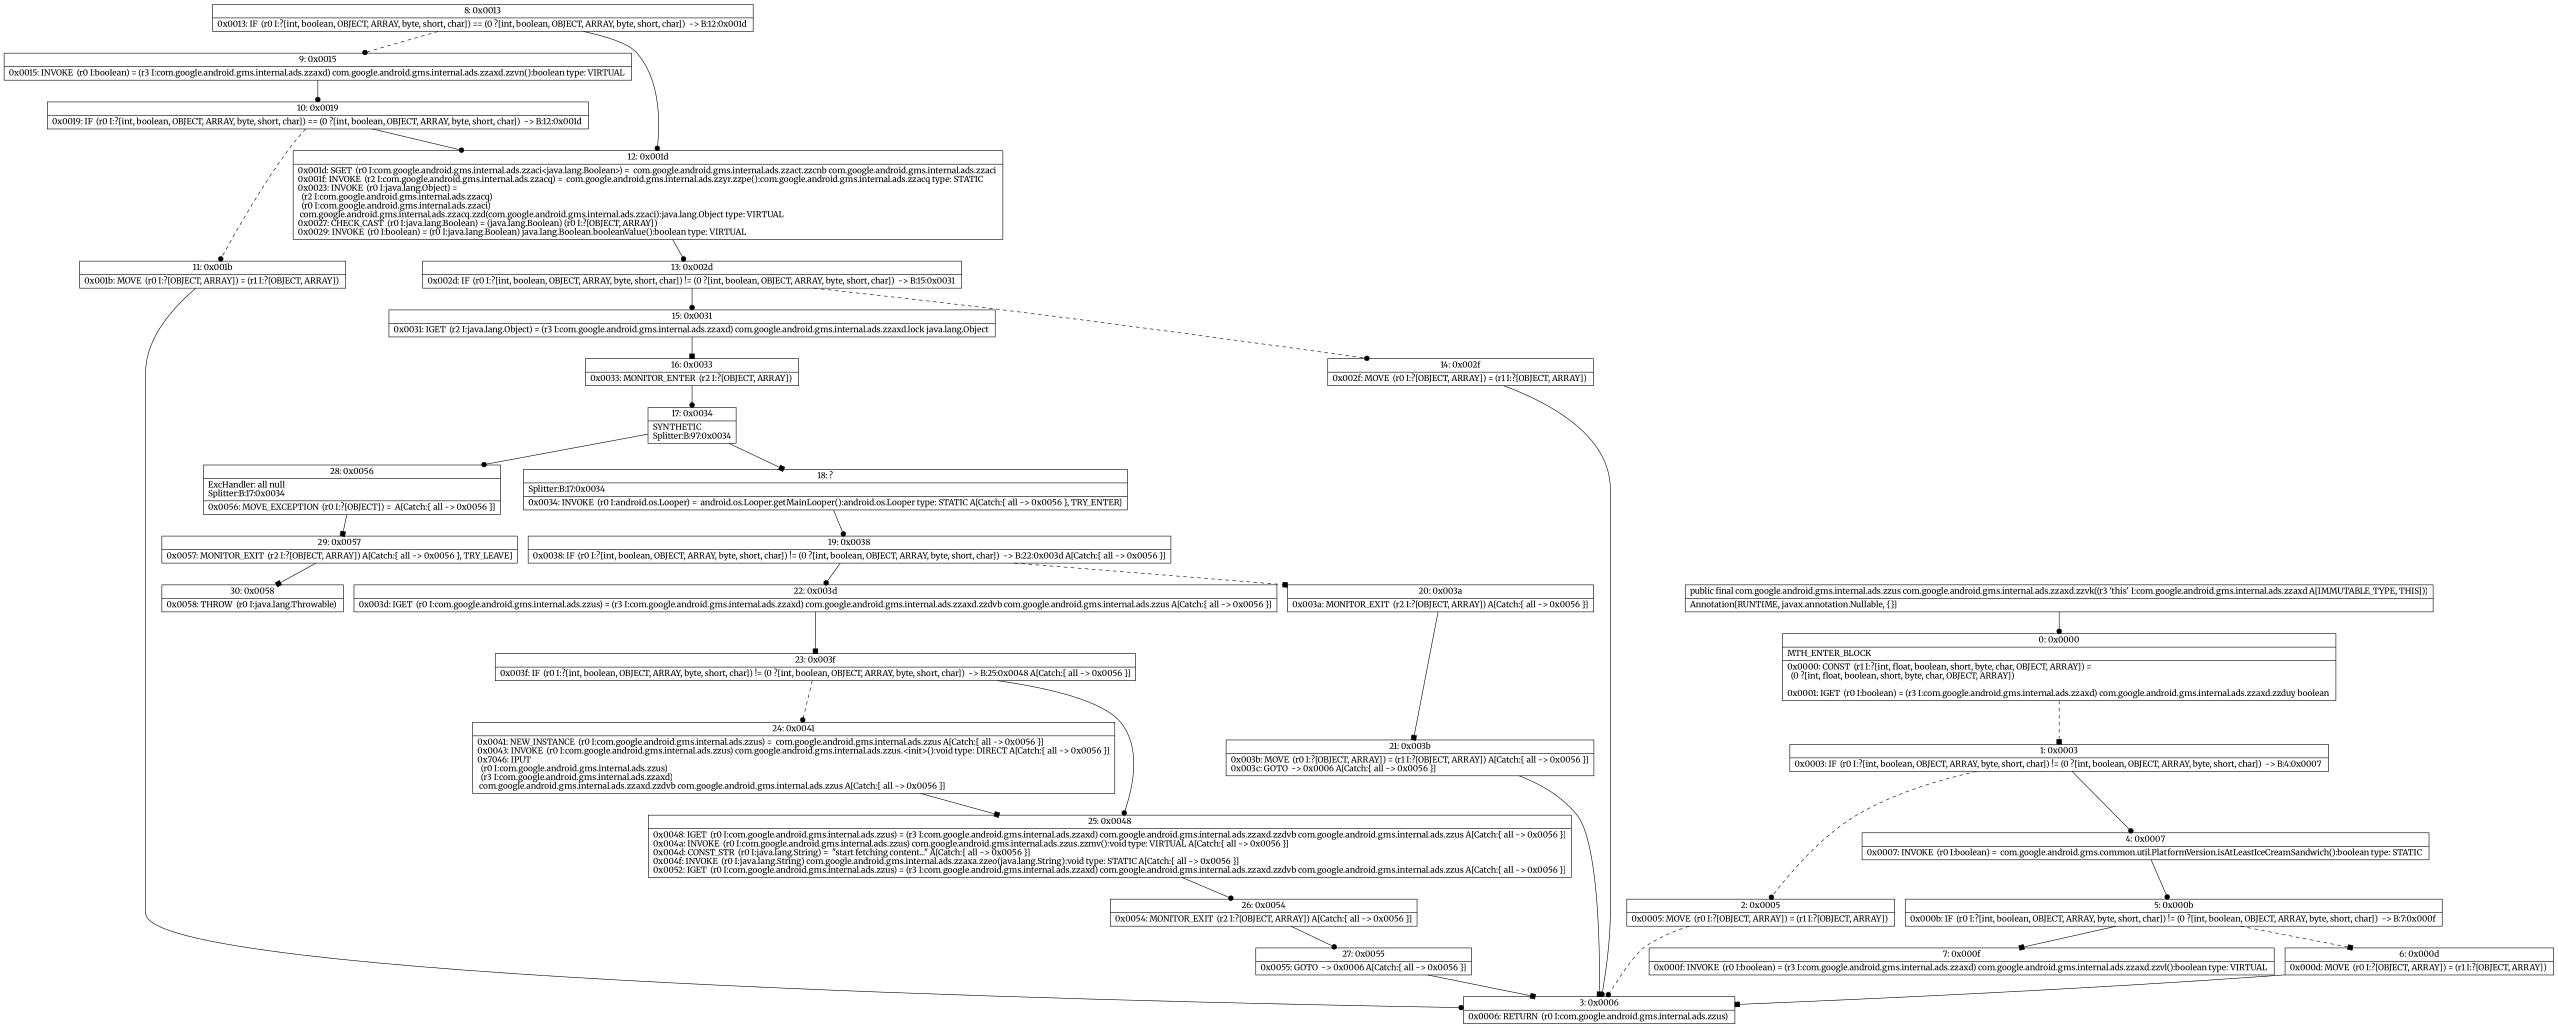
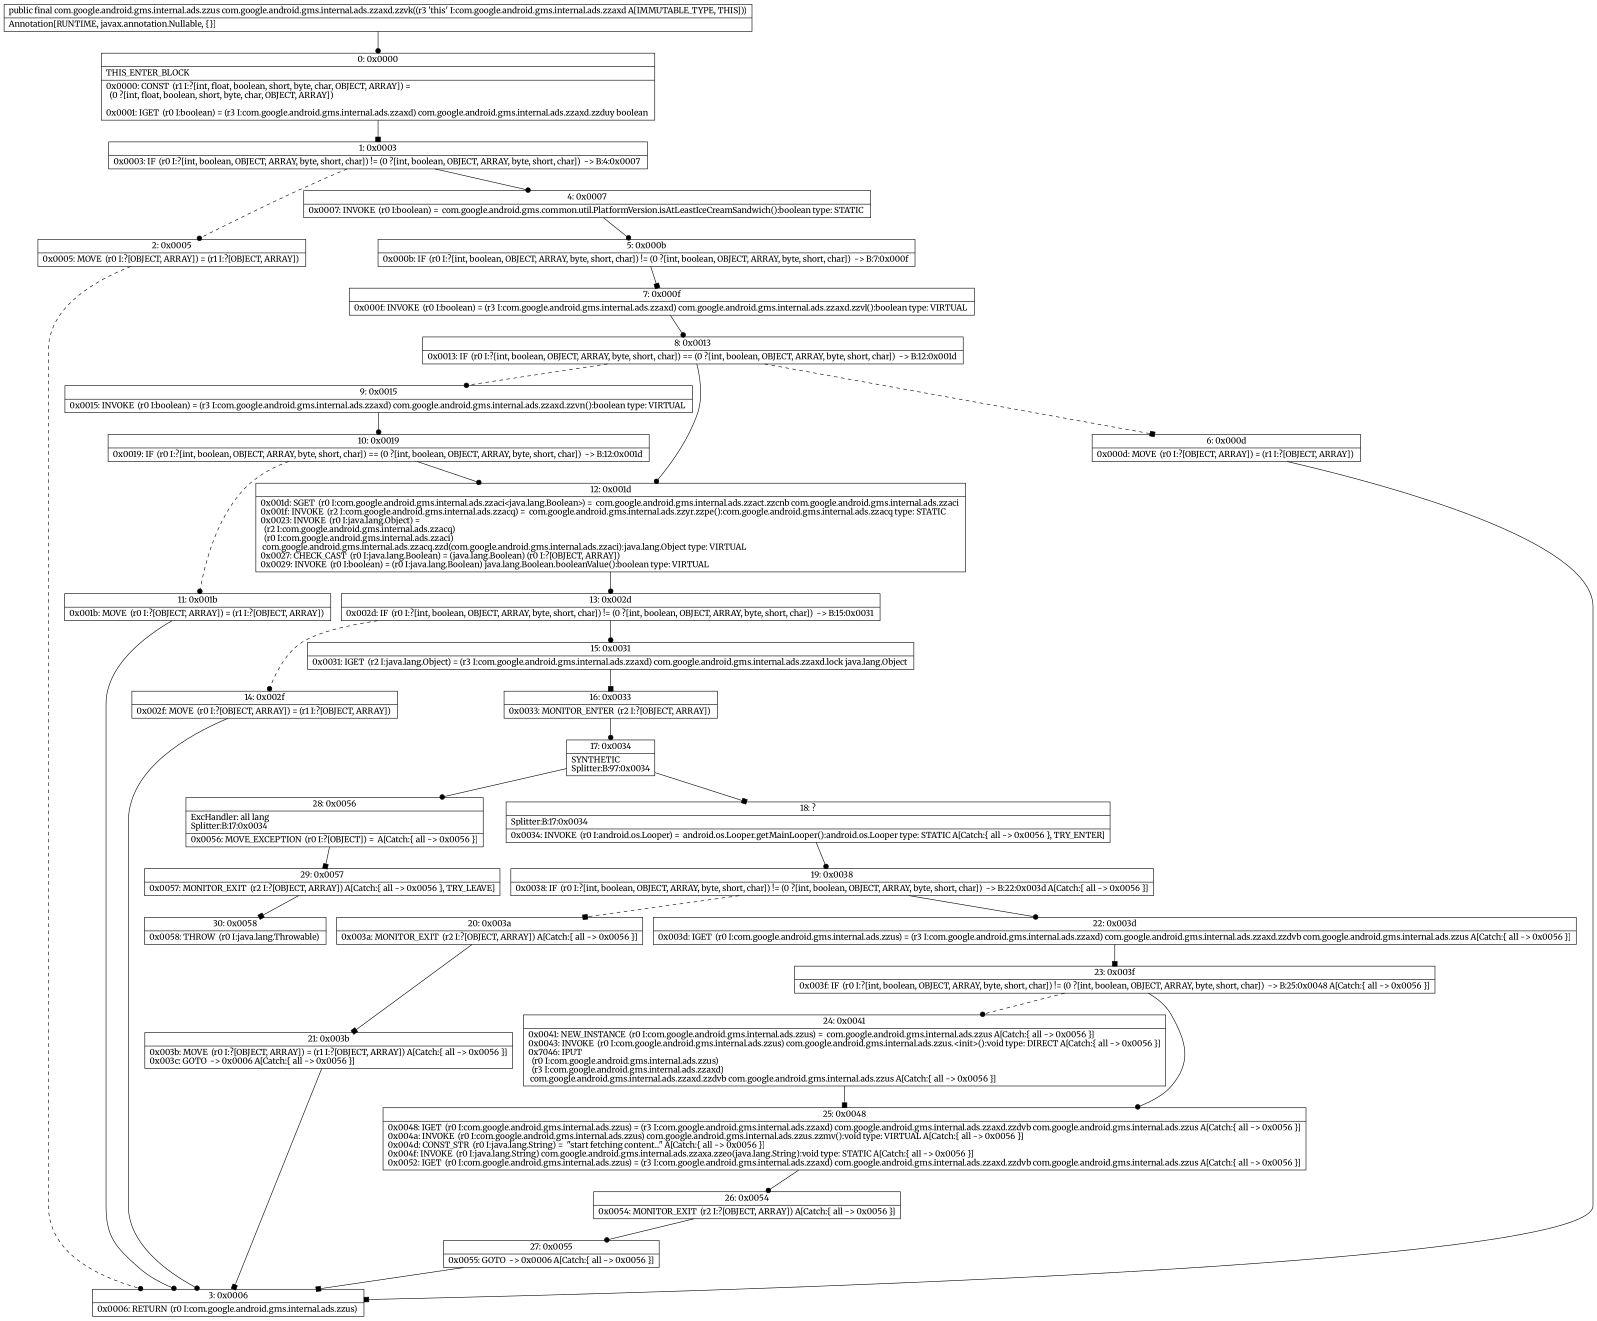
none -> (676, 324)
(247, 485) -> (230, 818)
(1829, 654) -> (148, 73)
(2059, 719) -> (378, 128)
(2294, 937) -> (957, 399)
